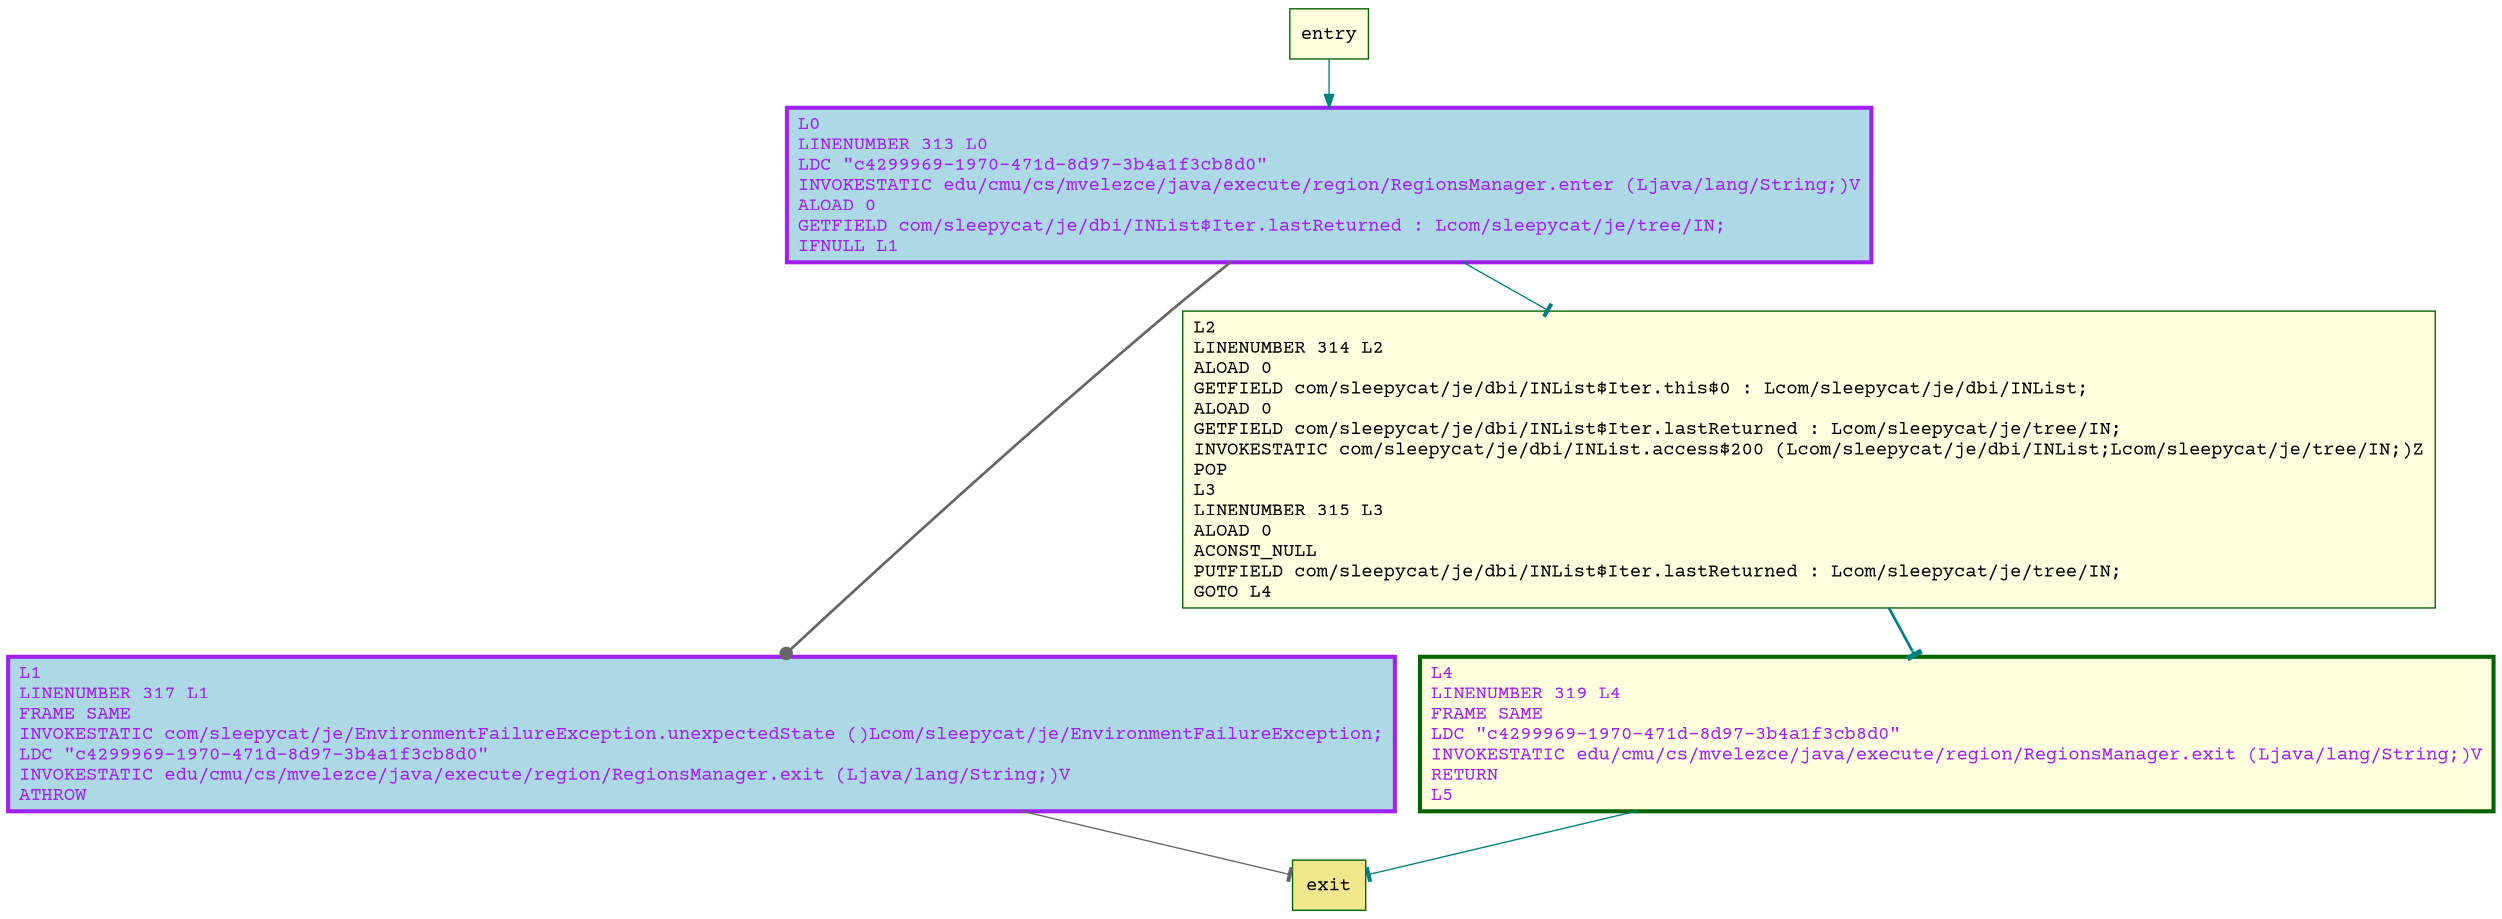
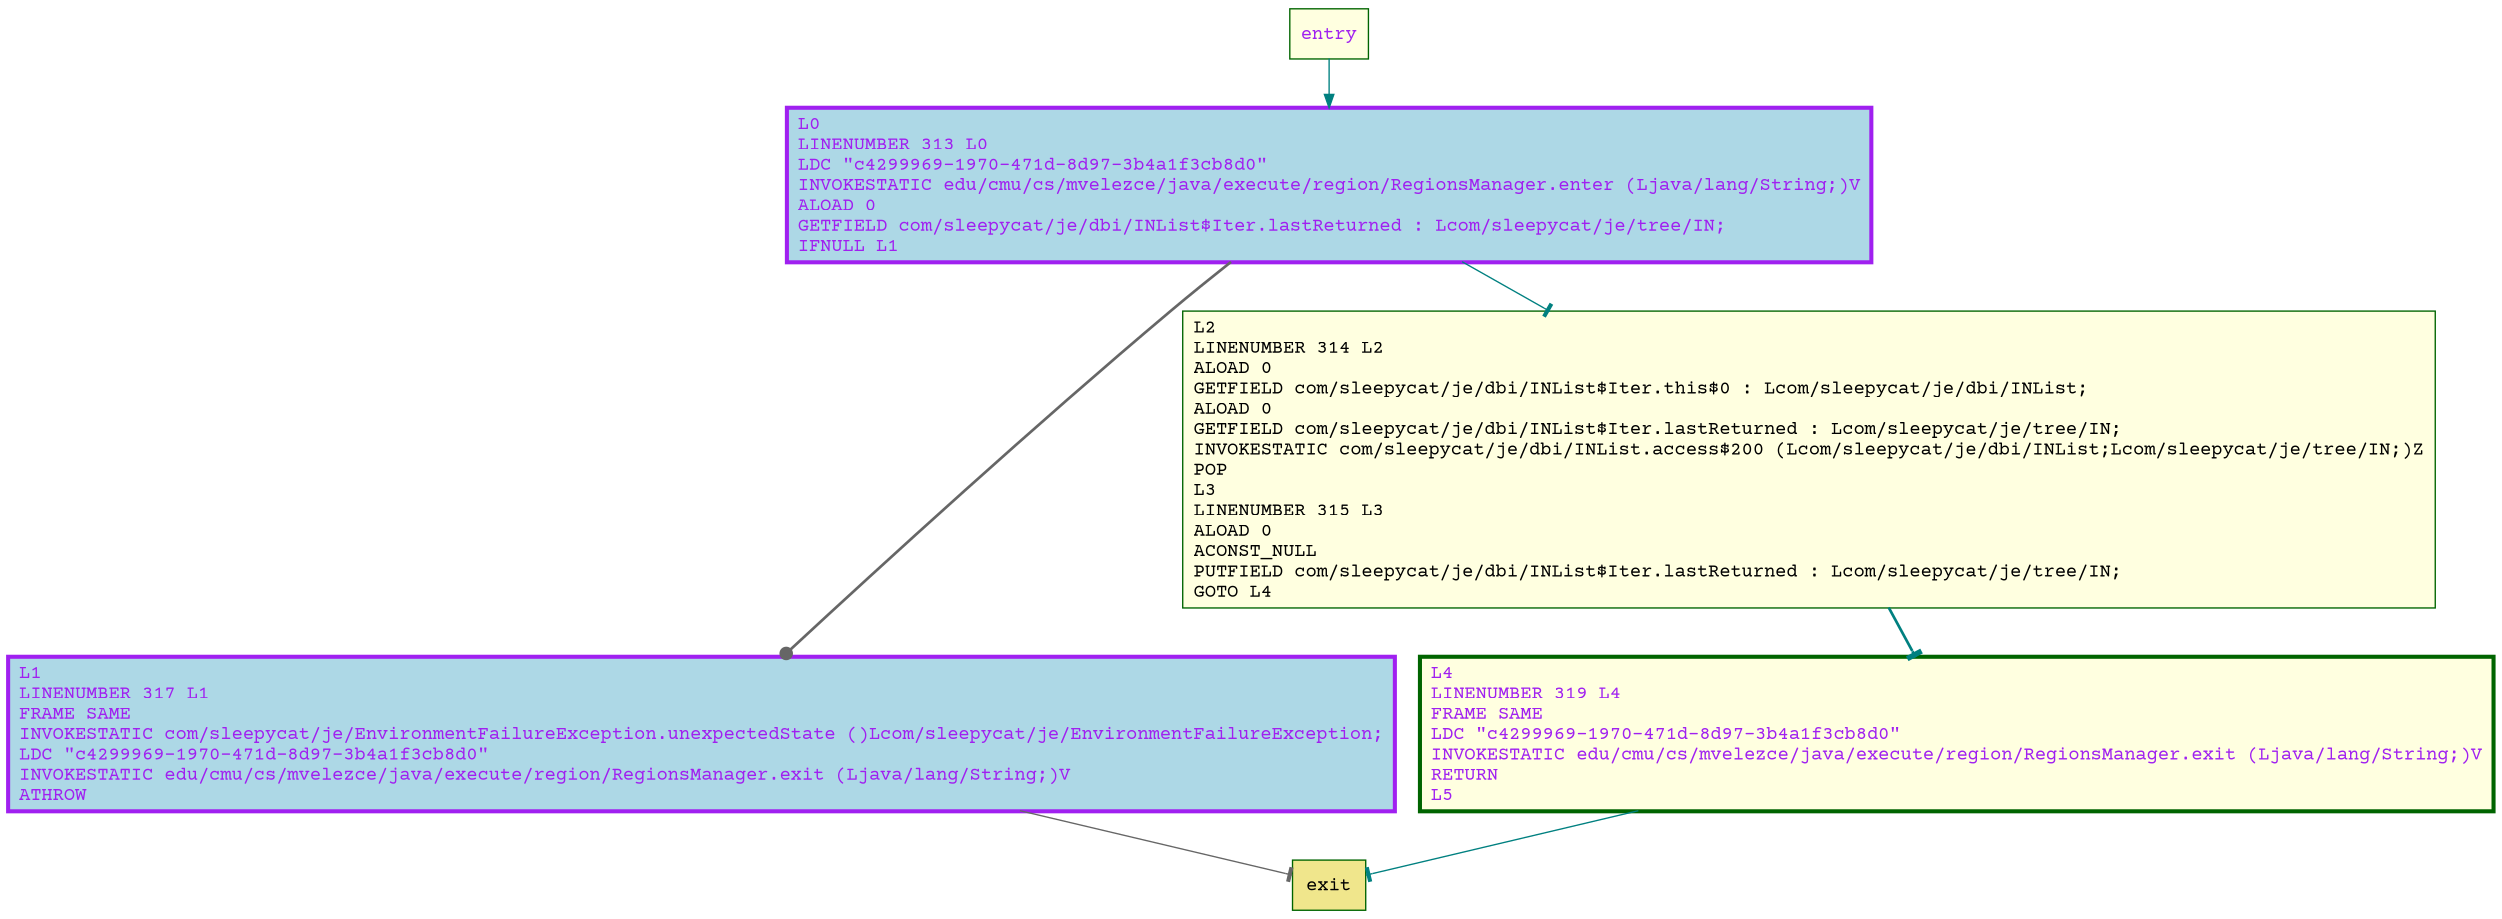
(1329, 34) -> (1329, 34)
